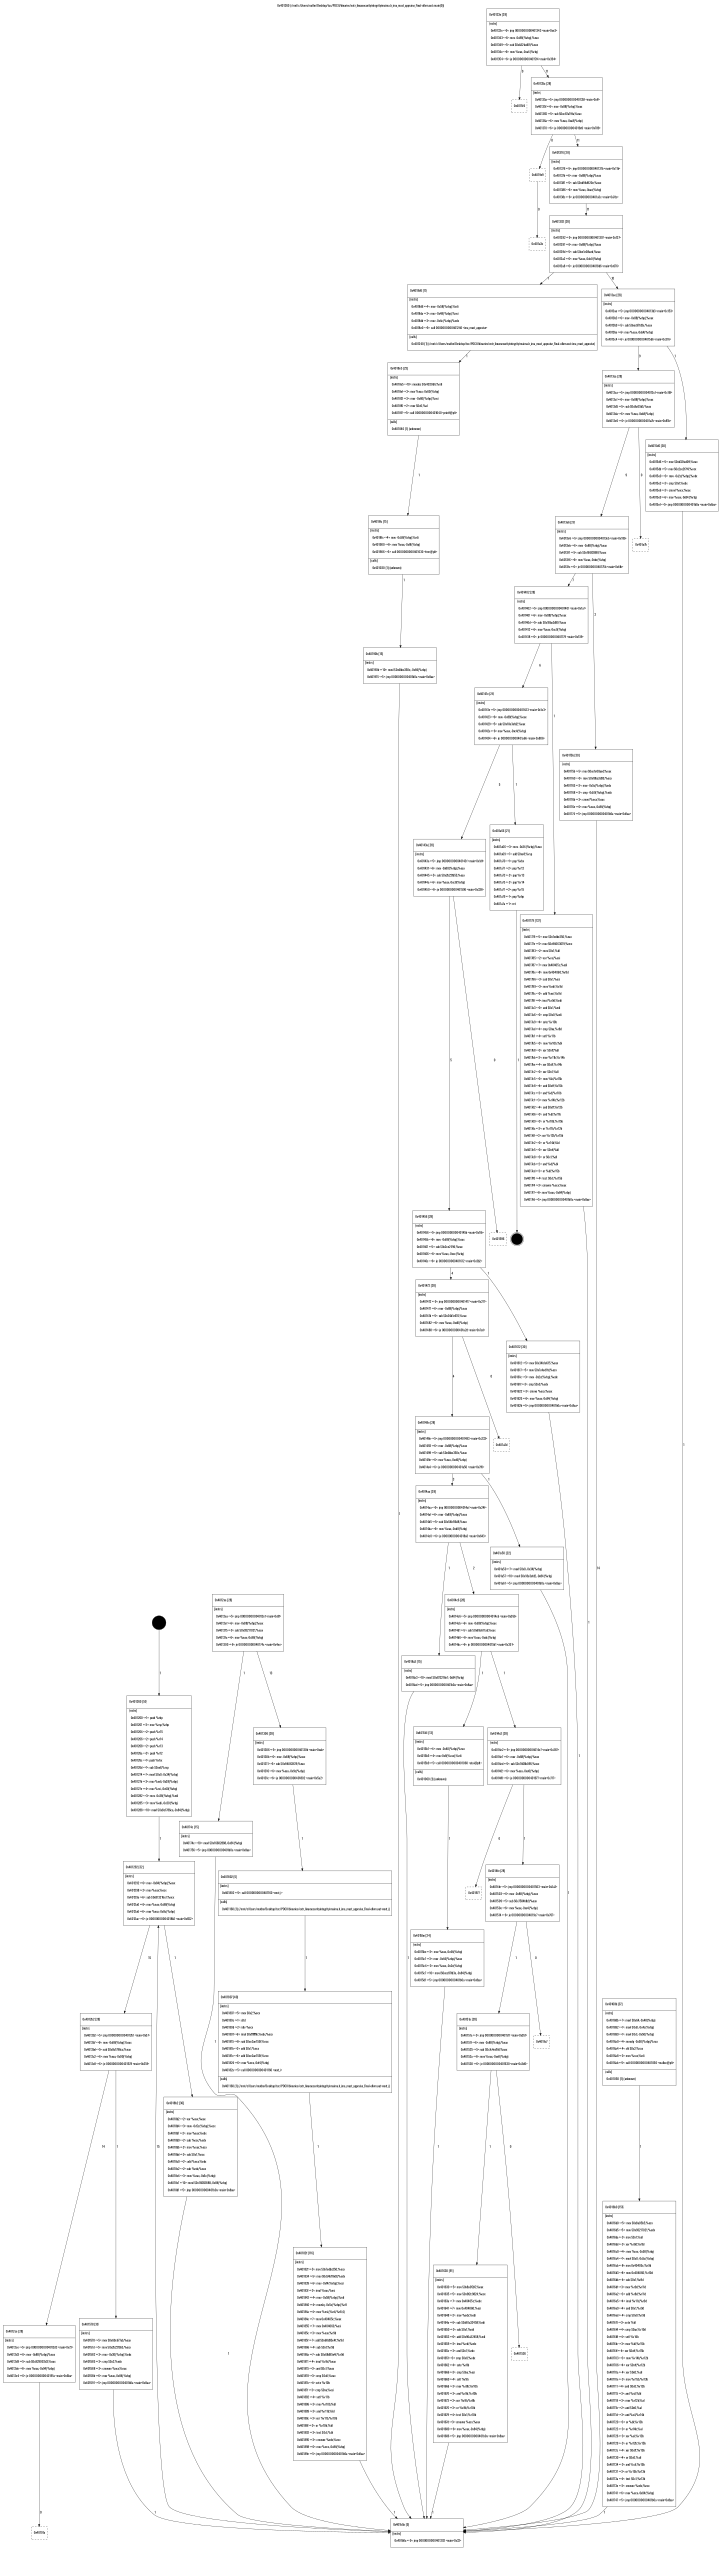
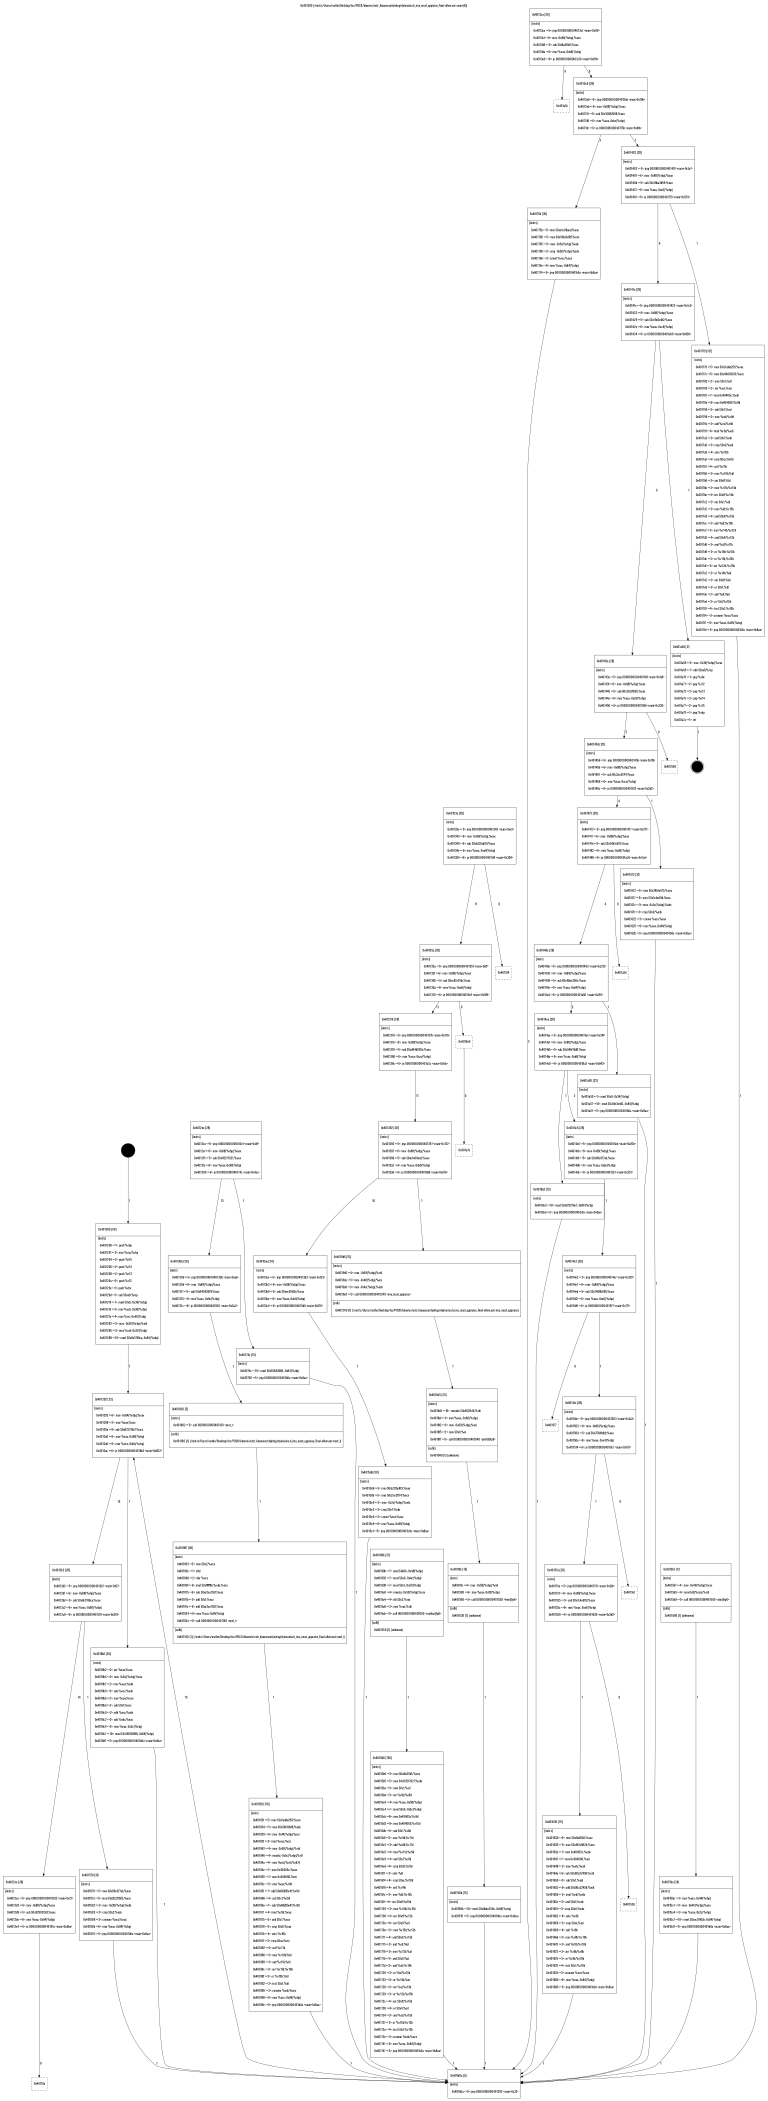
(638, 357) -> none
(598, 1568) -> (528, 1042)
(477, 1689) -> none
